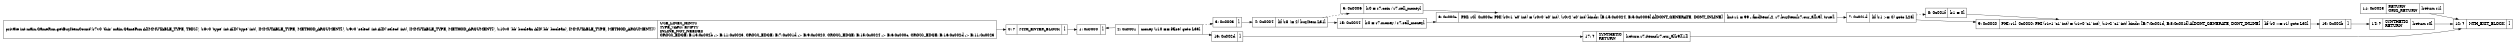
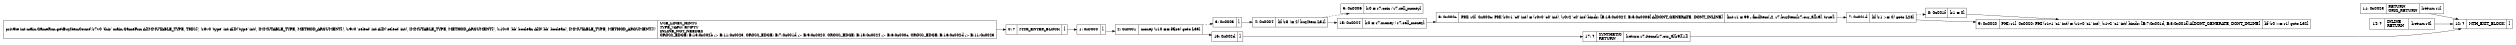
(1459, 11) -> none
(2397, 22) -> (2394, 22)
(2335, 24) -> none
(1112, 28) -> (1109, 31)
